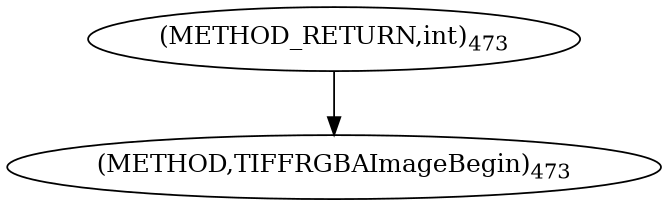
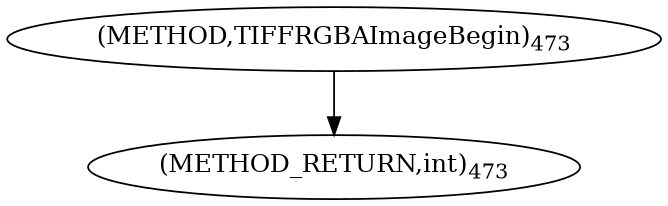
(334, 94) -> (334, 94)
